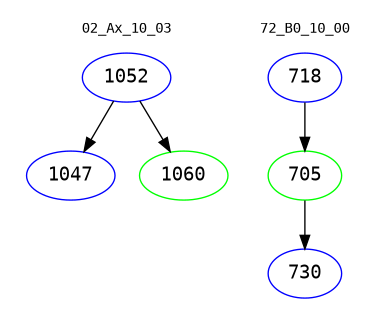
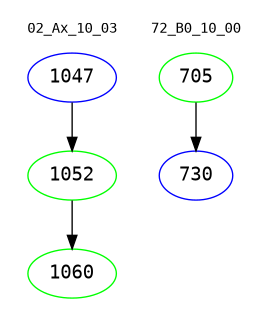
(127, 78) -> (72, 176)
(305, 78) -> none
(102, 120) -> (72, 120)
